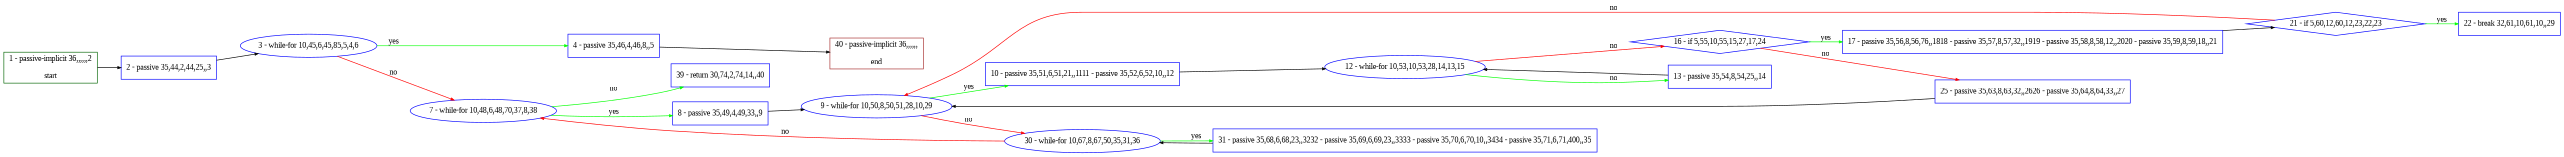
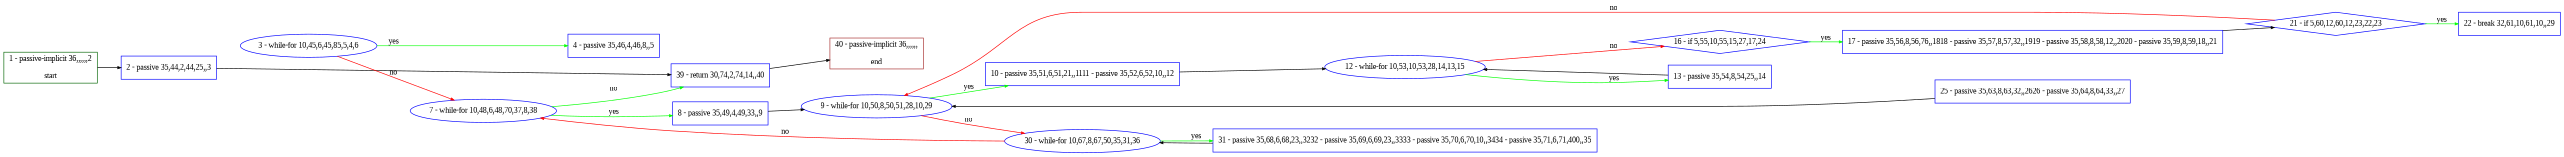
(743, 50) -> (798, 64)
(236, 57) -> (442, 71)
(1858, 64) -> none
(1614, 78) -> (1614, 78)
